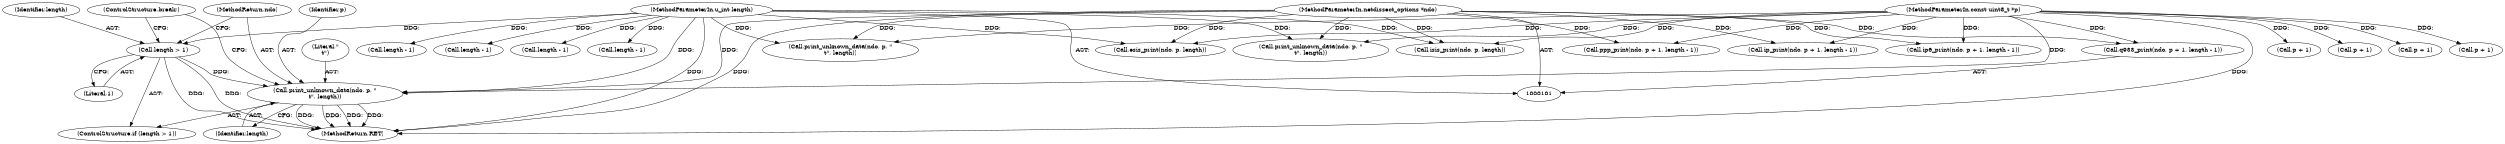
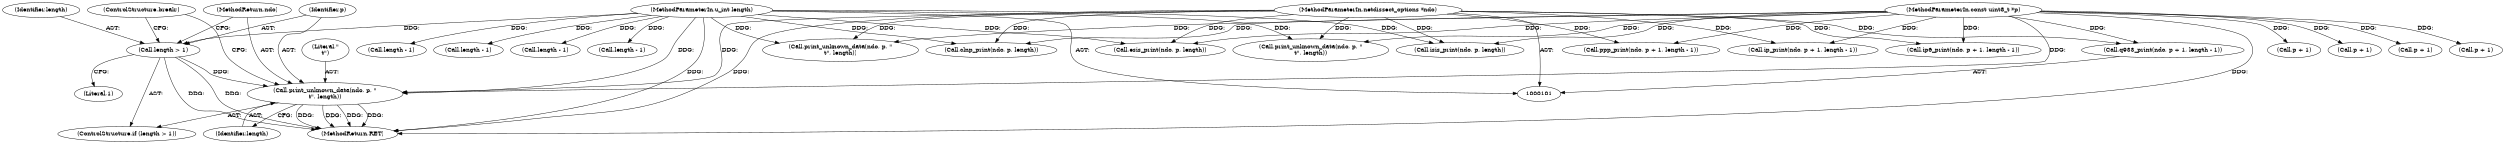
none -> (991, 50)
(120, 69) -> (245, 29)
